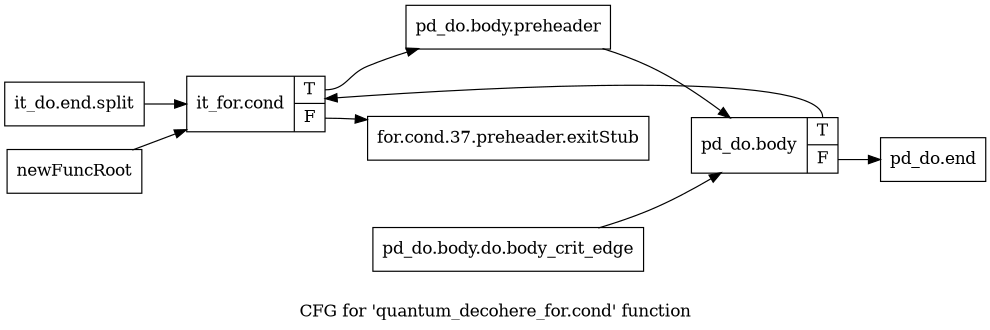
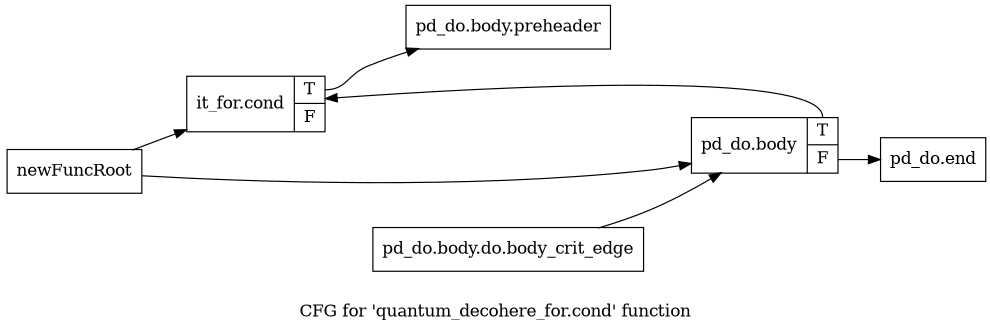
(664, 74) -> (411, 182)
(74, 104) -> none
(508, 138) -> none
